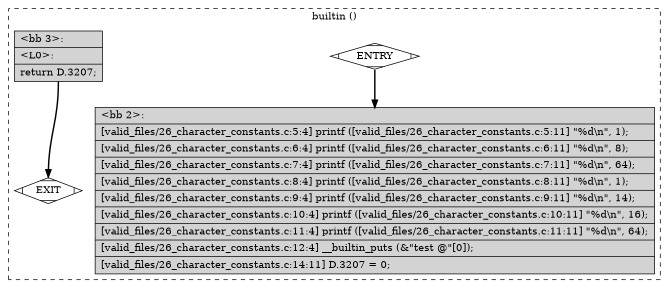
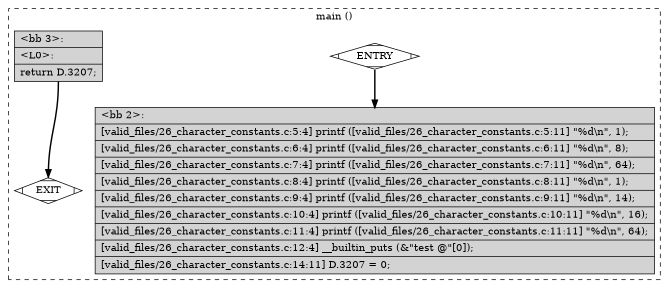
(334, 17) -> (334, 17)
